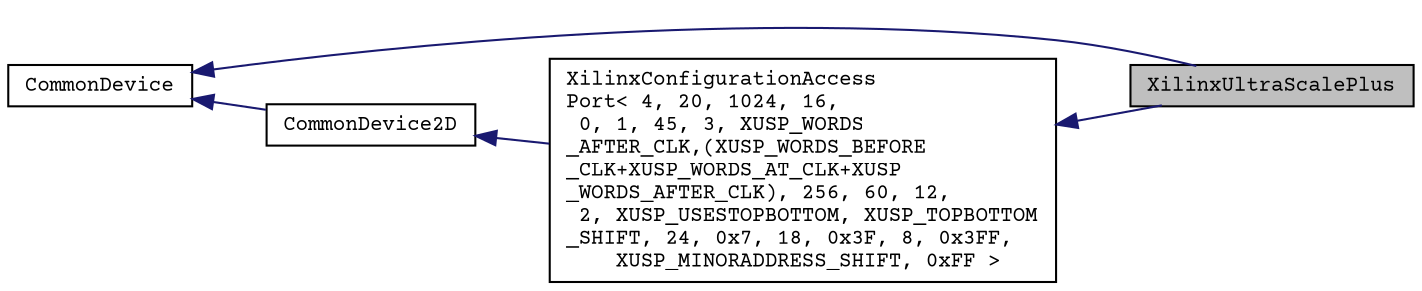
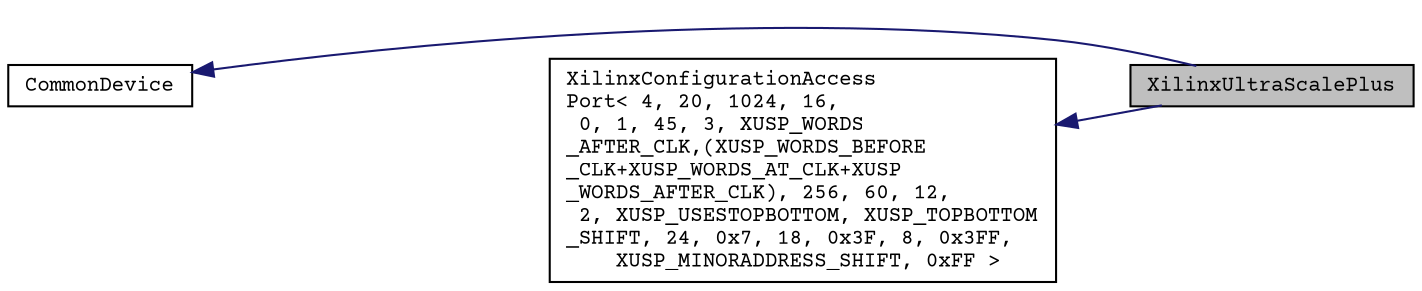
(371, 125) -> none
